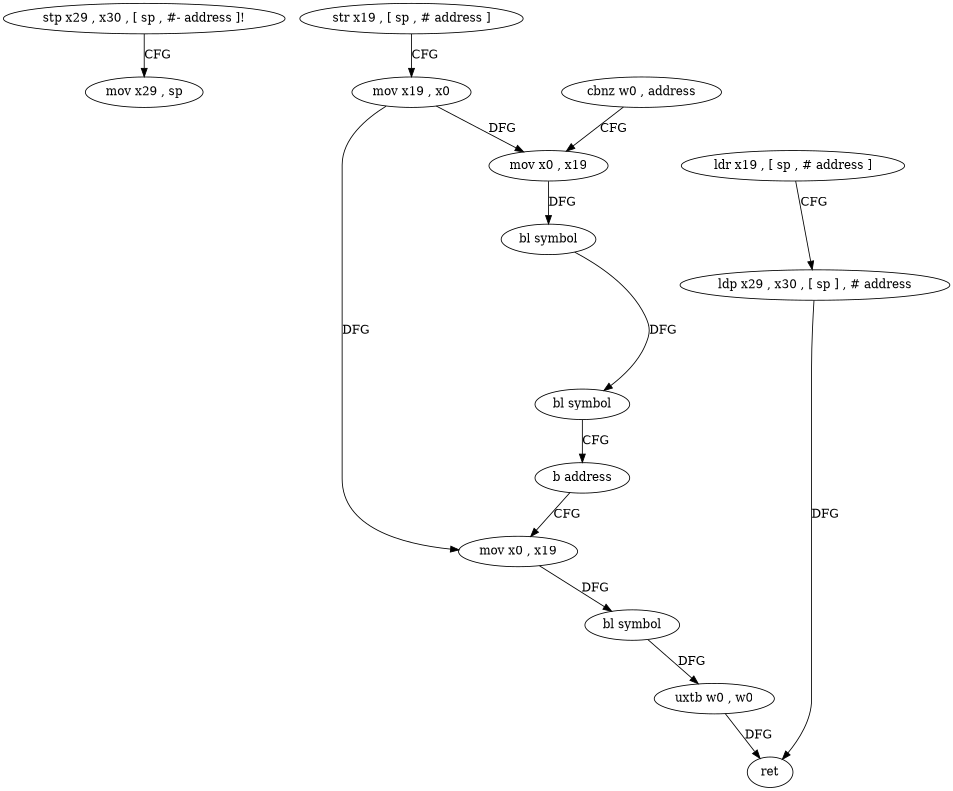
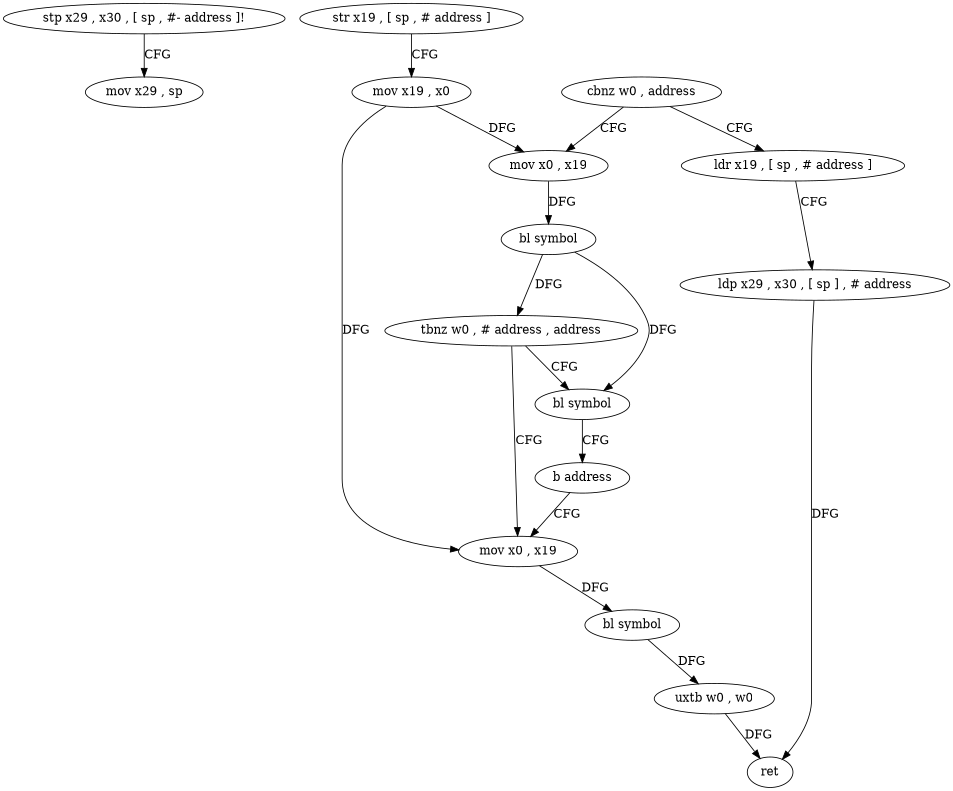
none -> (713, 127)
none -> (511, 331)
